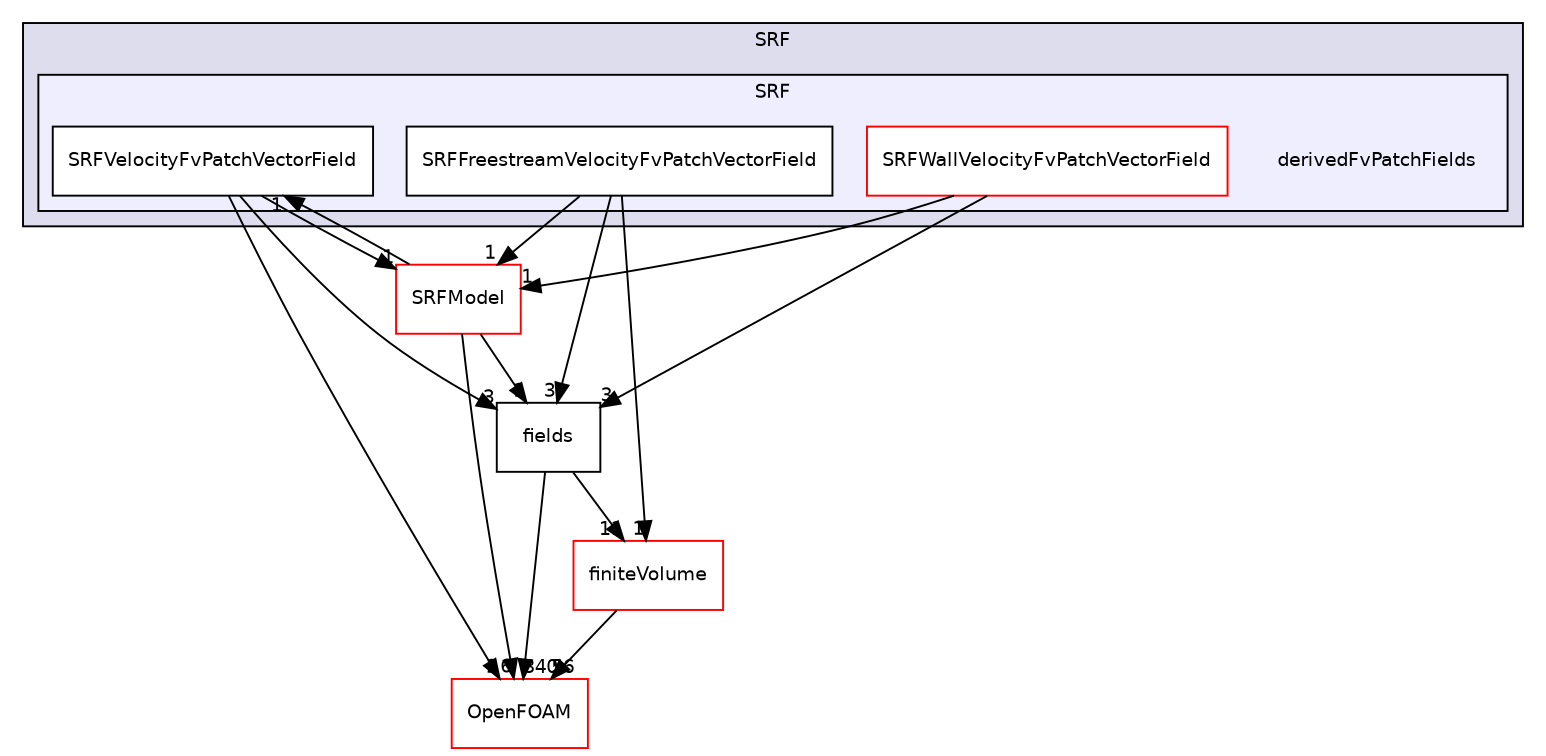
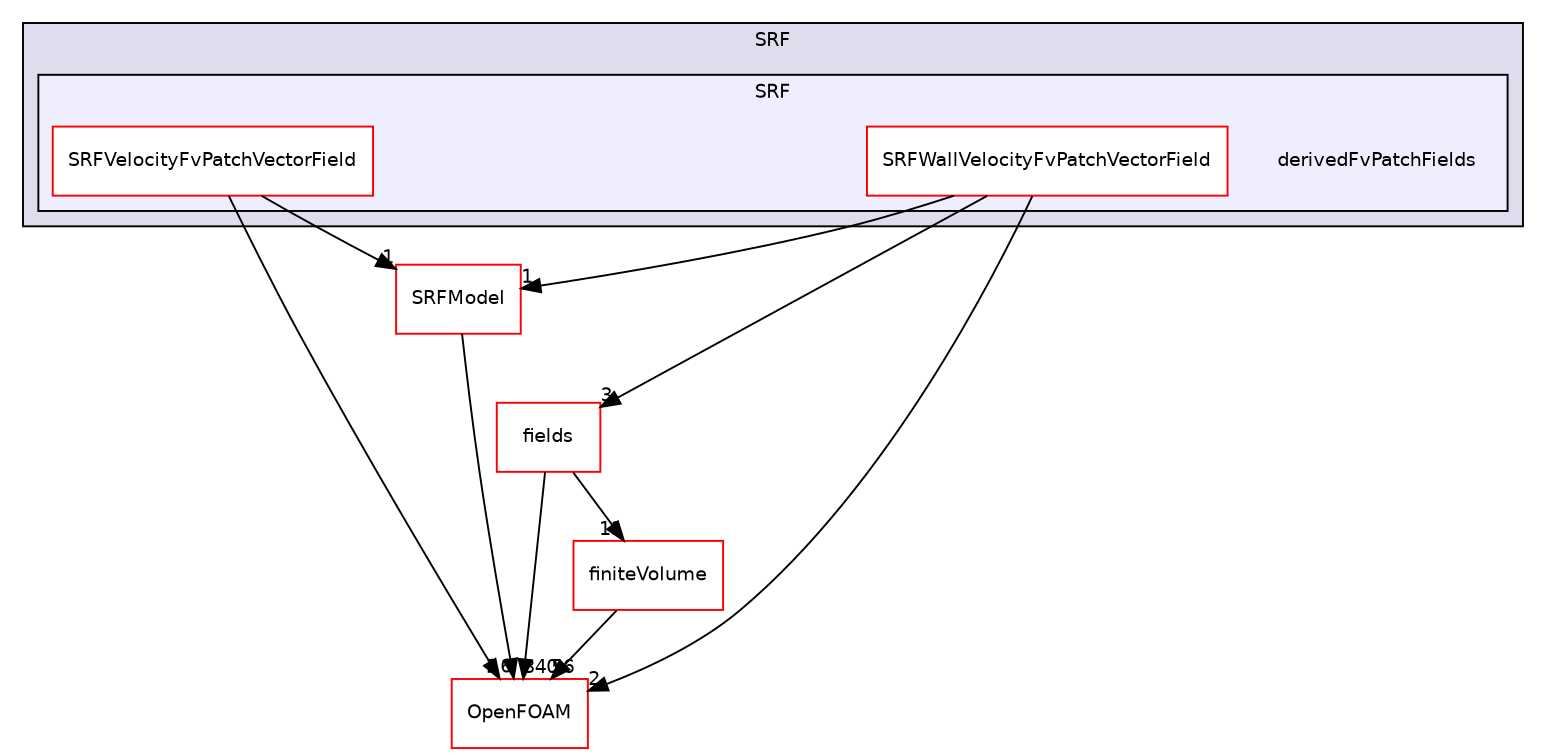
(213, 161) -> (213, 161)
(620, 161) -> none
(364, 239) -> none
(349, 310) -> none
(498, 360) -> none
(549, 437) -> (549, 437)
none -> (861, 480)
